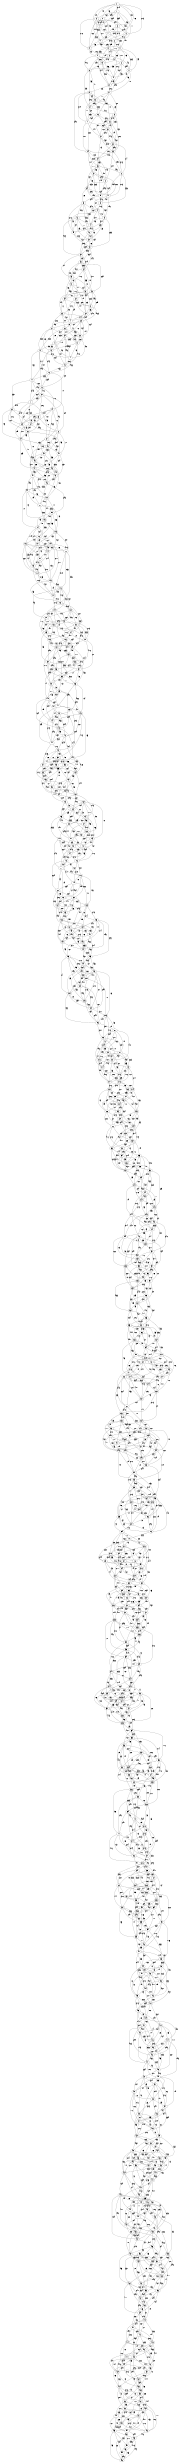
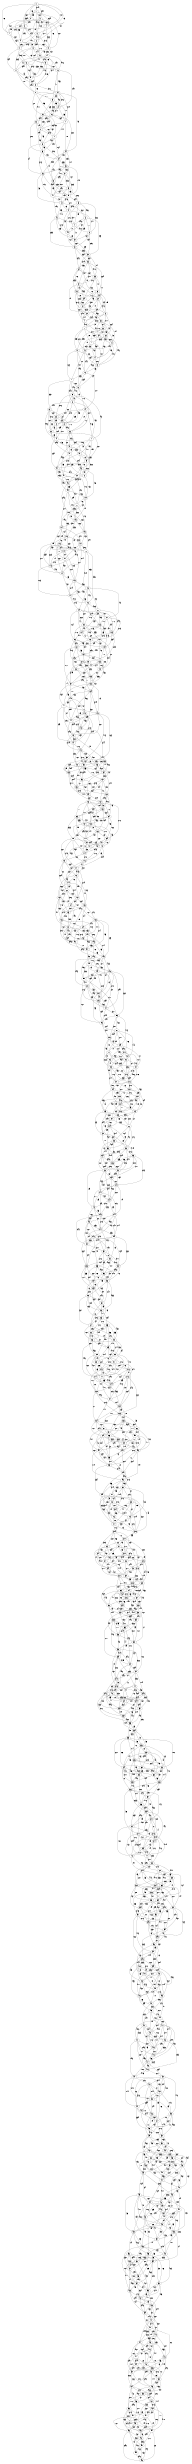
(154, 1934) -> (142, 1920)
